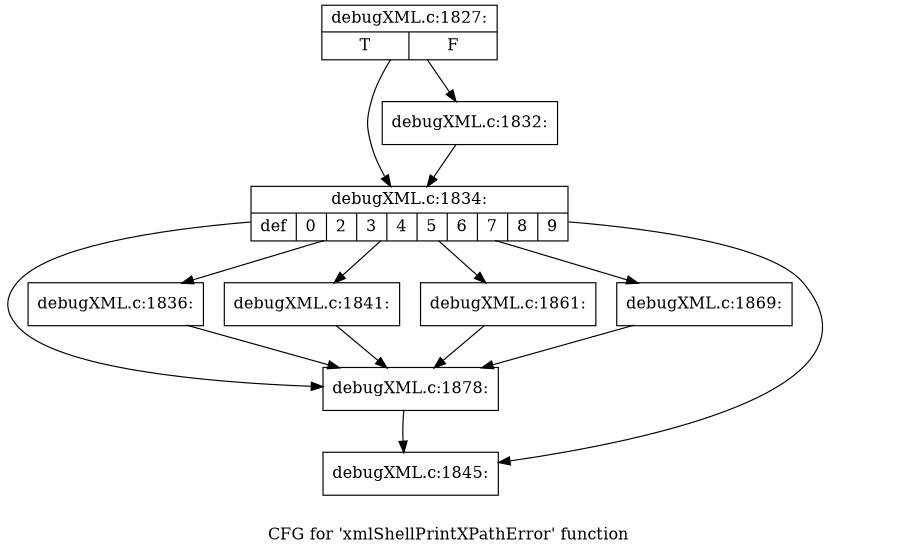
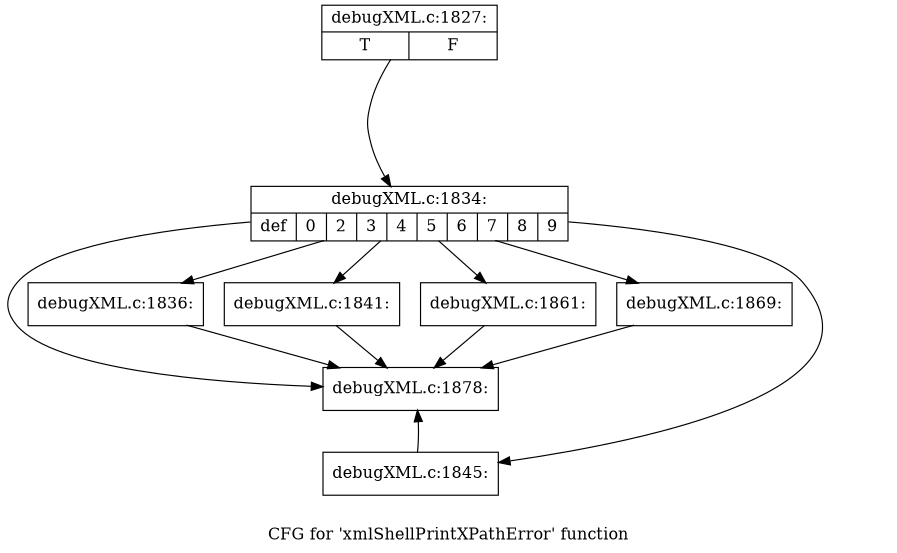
(470, 123) -> none
(403, 426) -> (418, 437)
